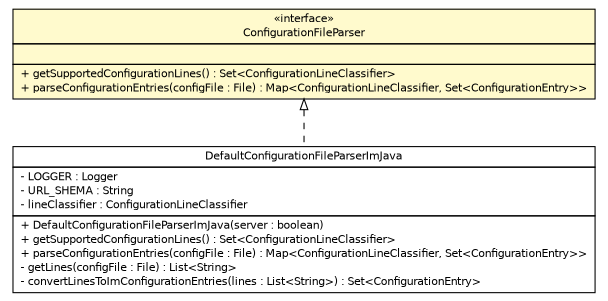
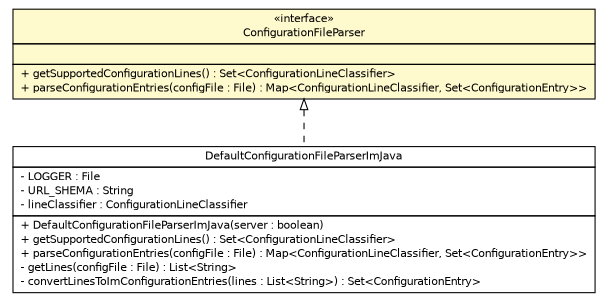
(69, 177) -> (61, 177)
